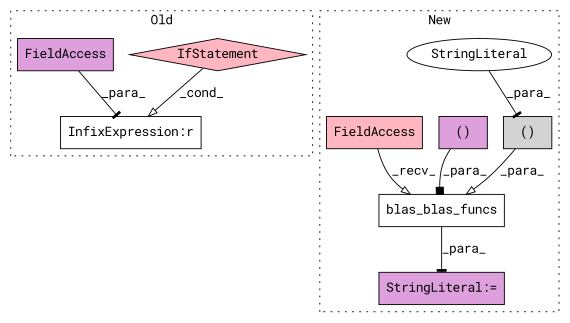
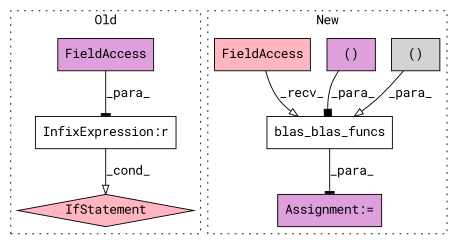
(479, 55) -> none
(179, 89) -> (106, 167)
(442, 288) -> (330, 211)
